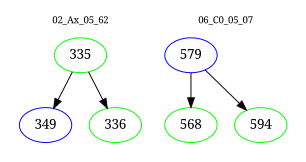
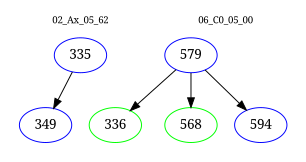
(226, 21) -> (226, 21)
(80, 55) -> (80, 55)
(96, 86) -> (164, 81)
(261, 125) -> (261, 125)
